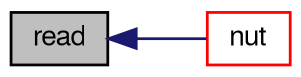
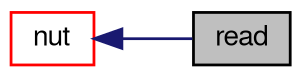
(171, 39) -> (157, 39)
